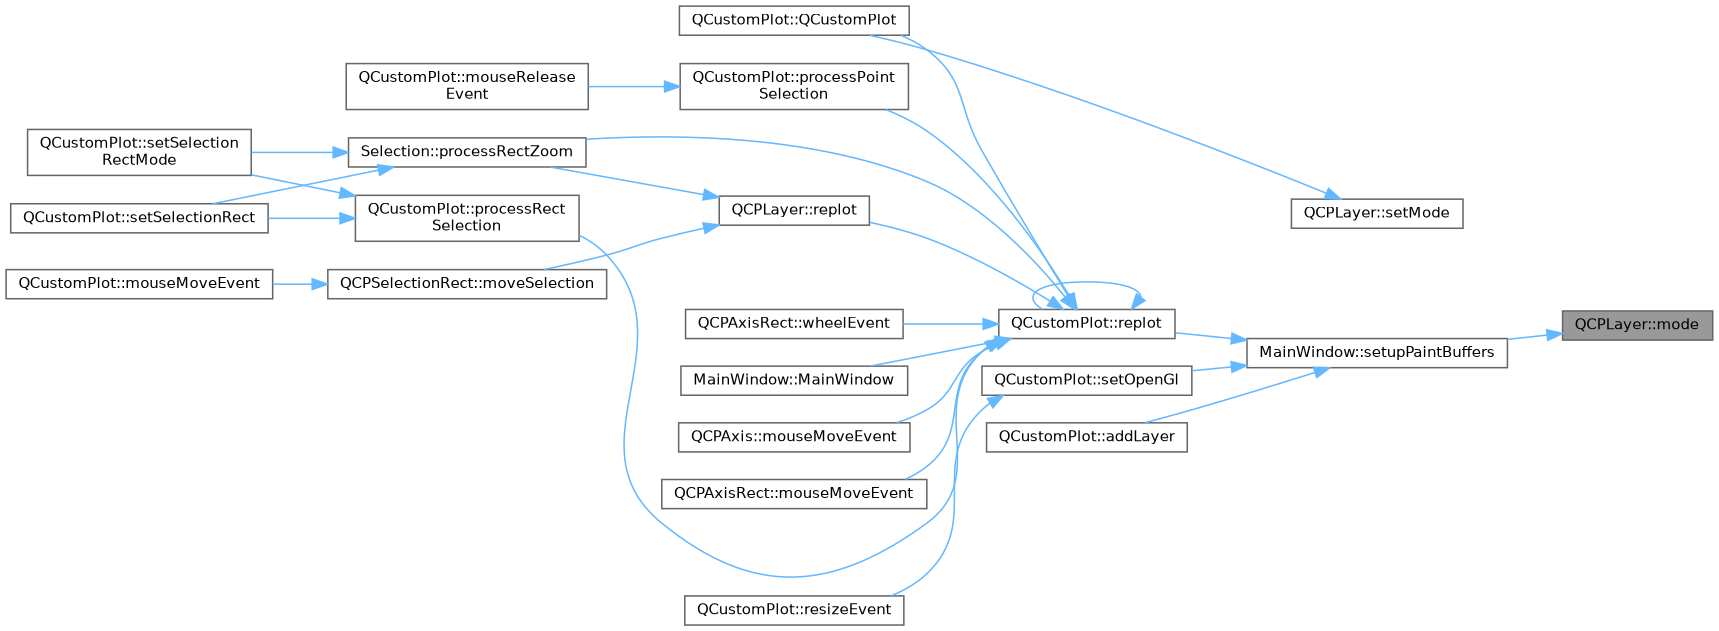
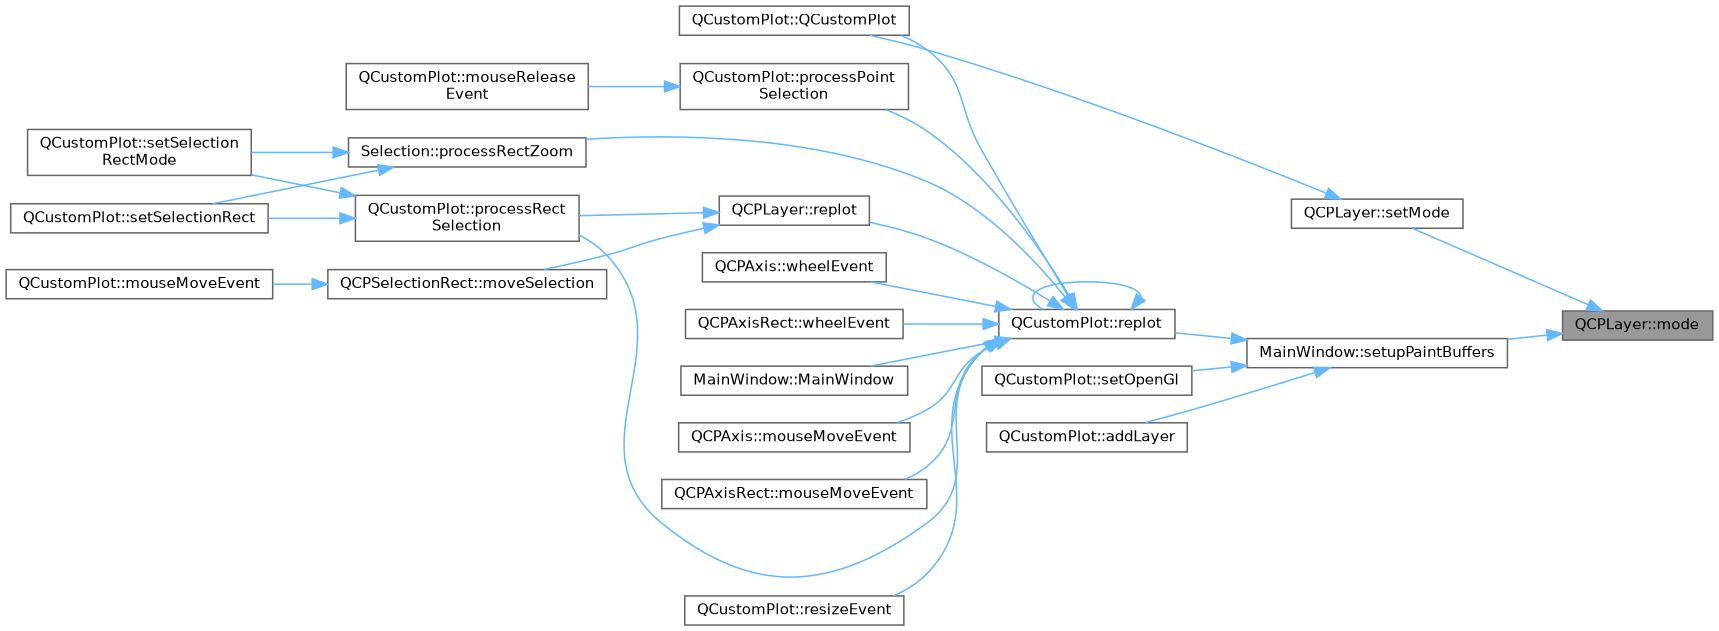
(627, 181) -> (641, 214)
none -> (794, 267)
none -> (1500, 267)
(954, 508) -> (956, 508)
